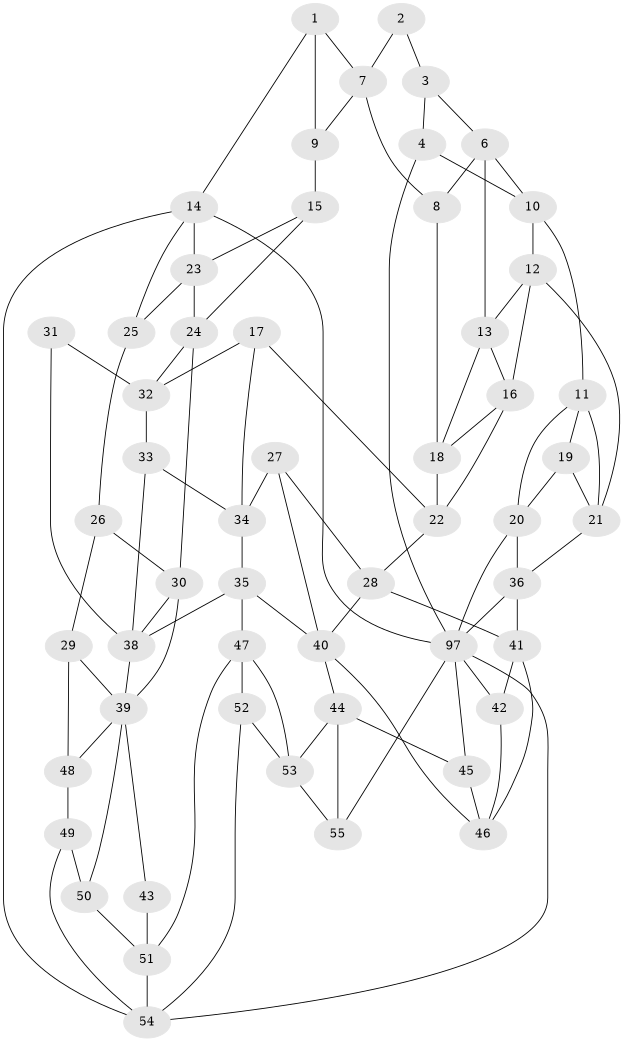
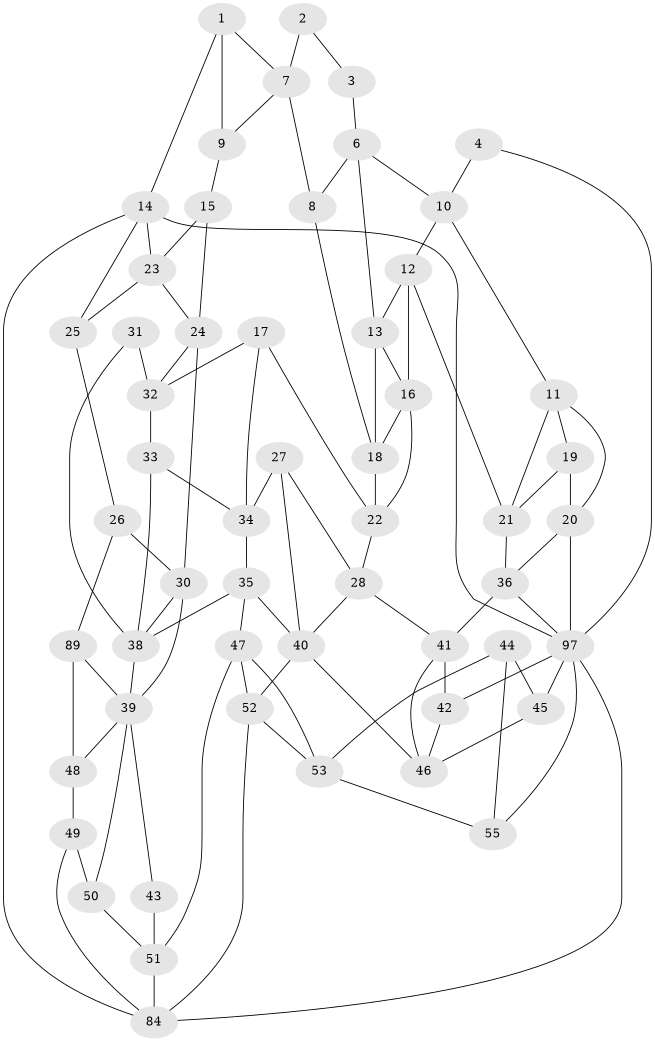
(424, 113) -> none
(69, 646) -> (73, 646)
(330, 678) -> (276, 677)
(147, 1022) -> (154, 1022)
